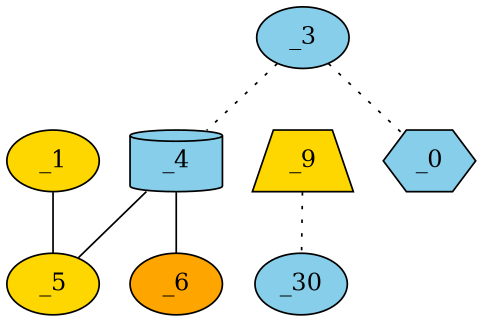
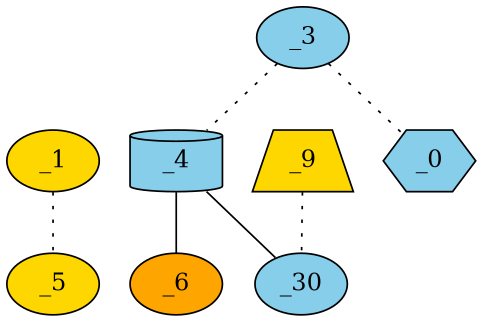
(53, 223) -> (53, 223)
(112, 225) -> (241, 225)
